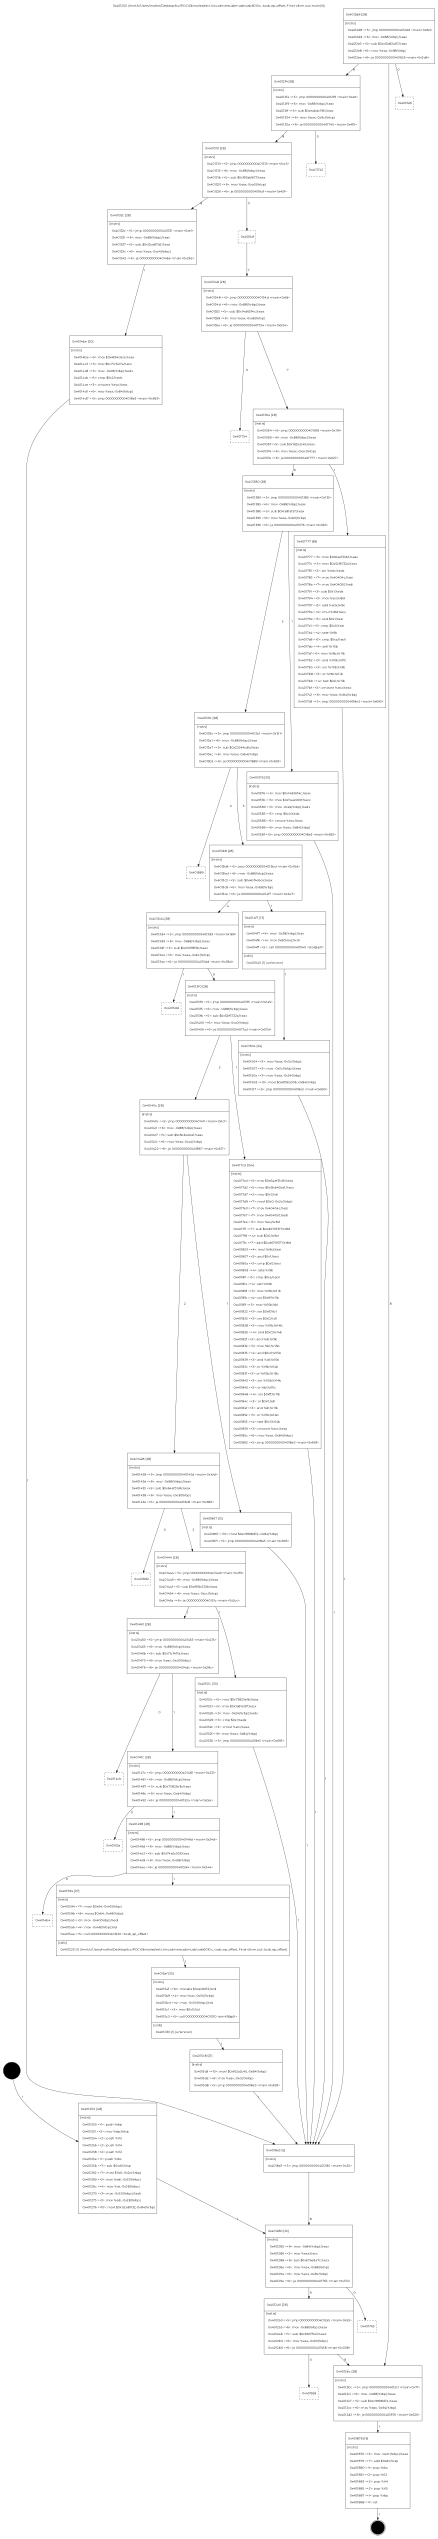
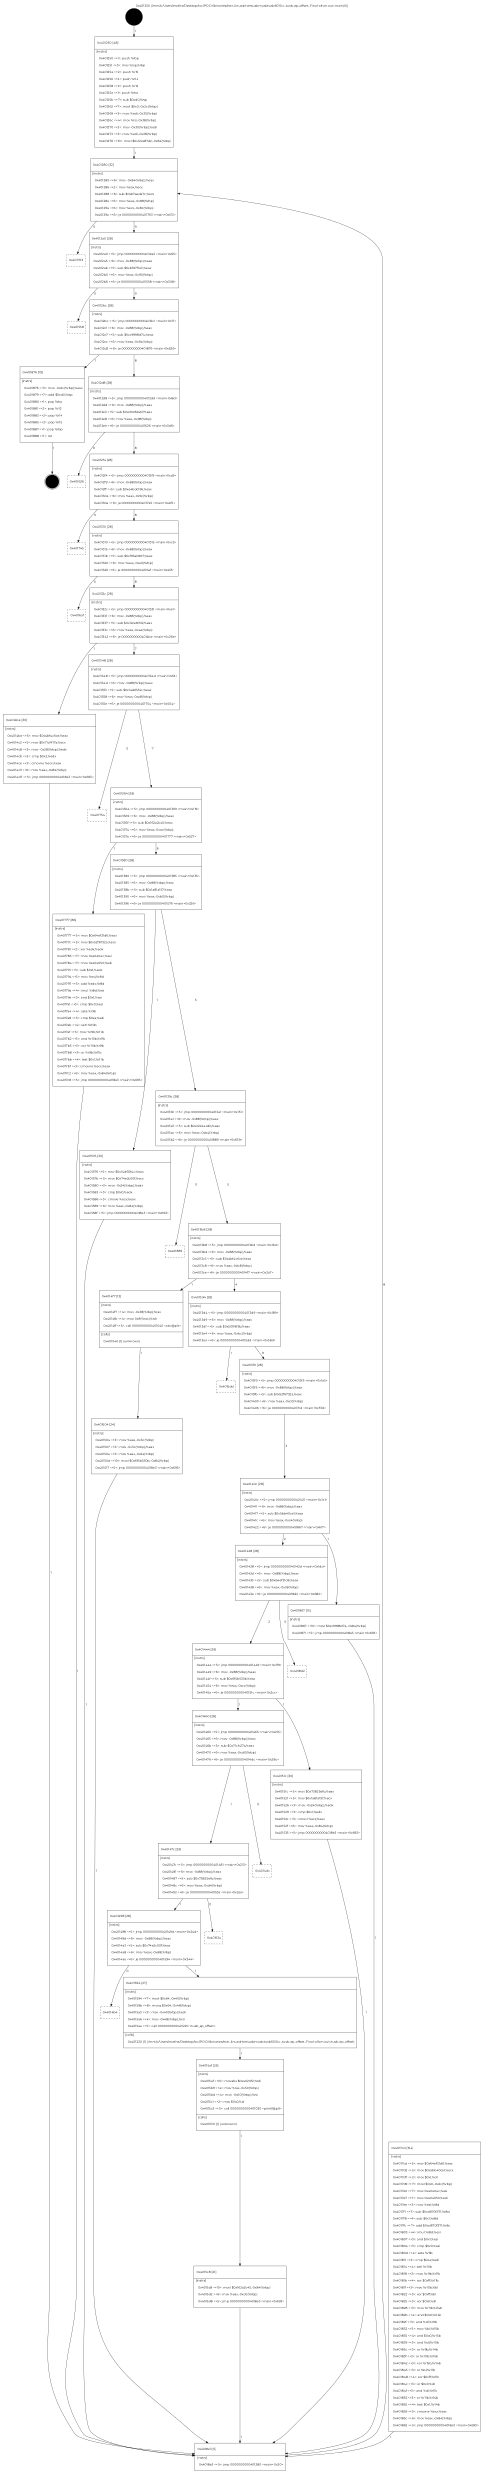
(247, 258) -> (134, 648)
(235, 1097) -> none
(389, 1214) -> (134, 365)
